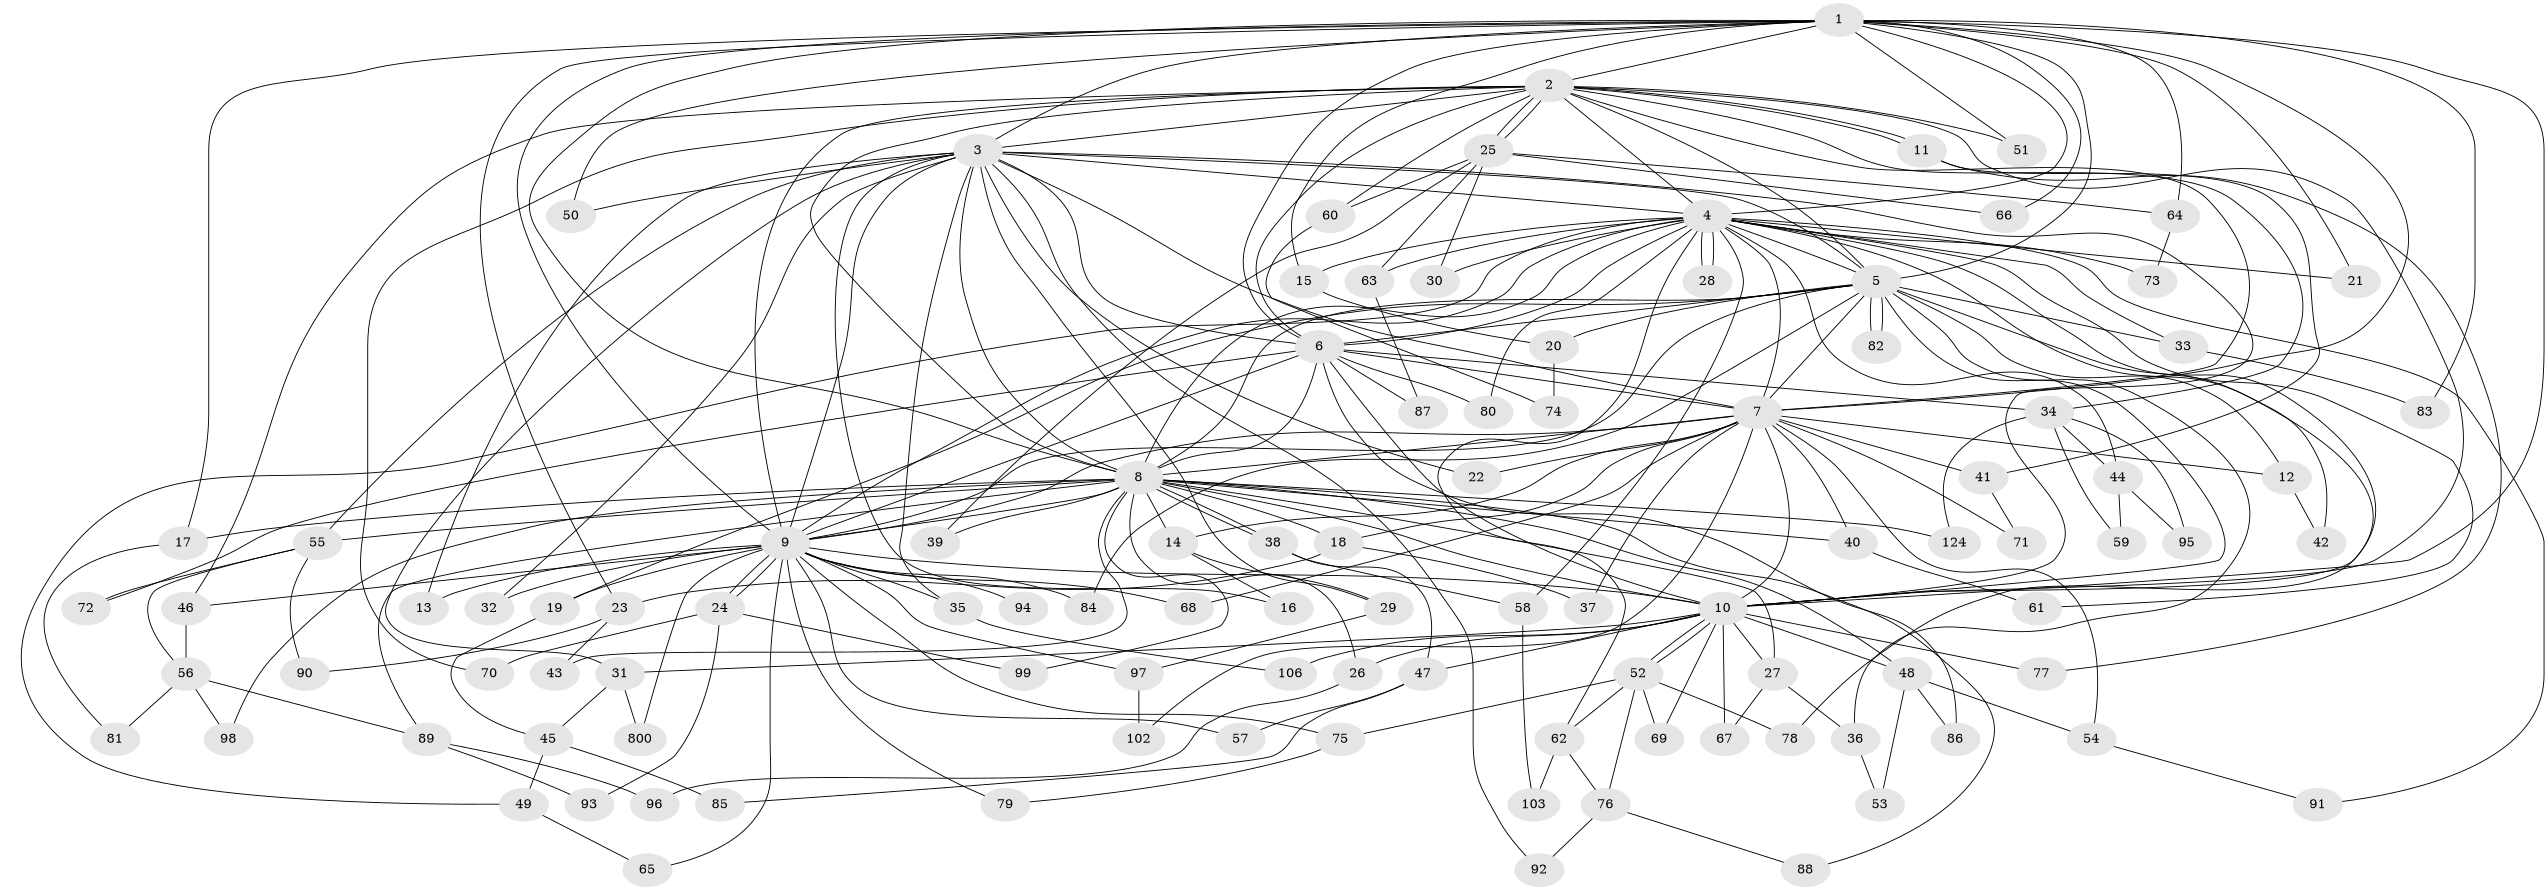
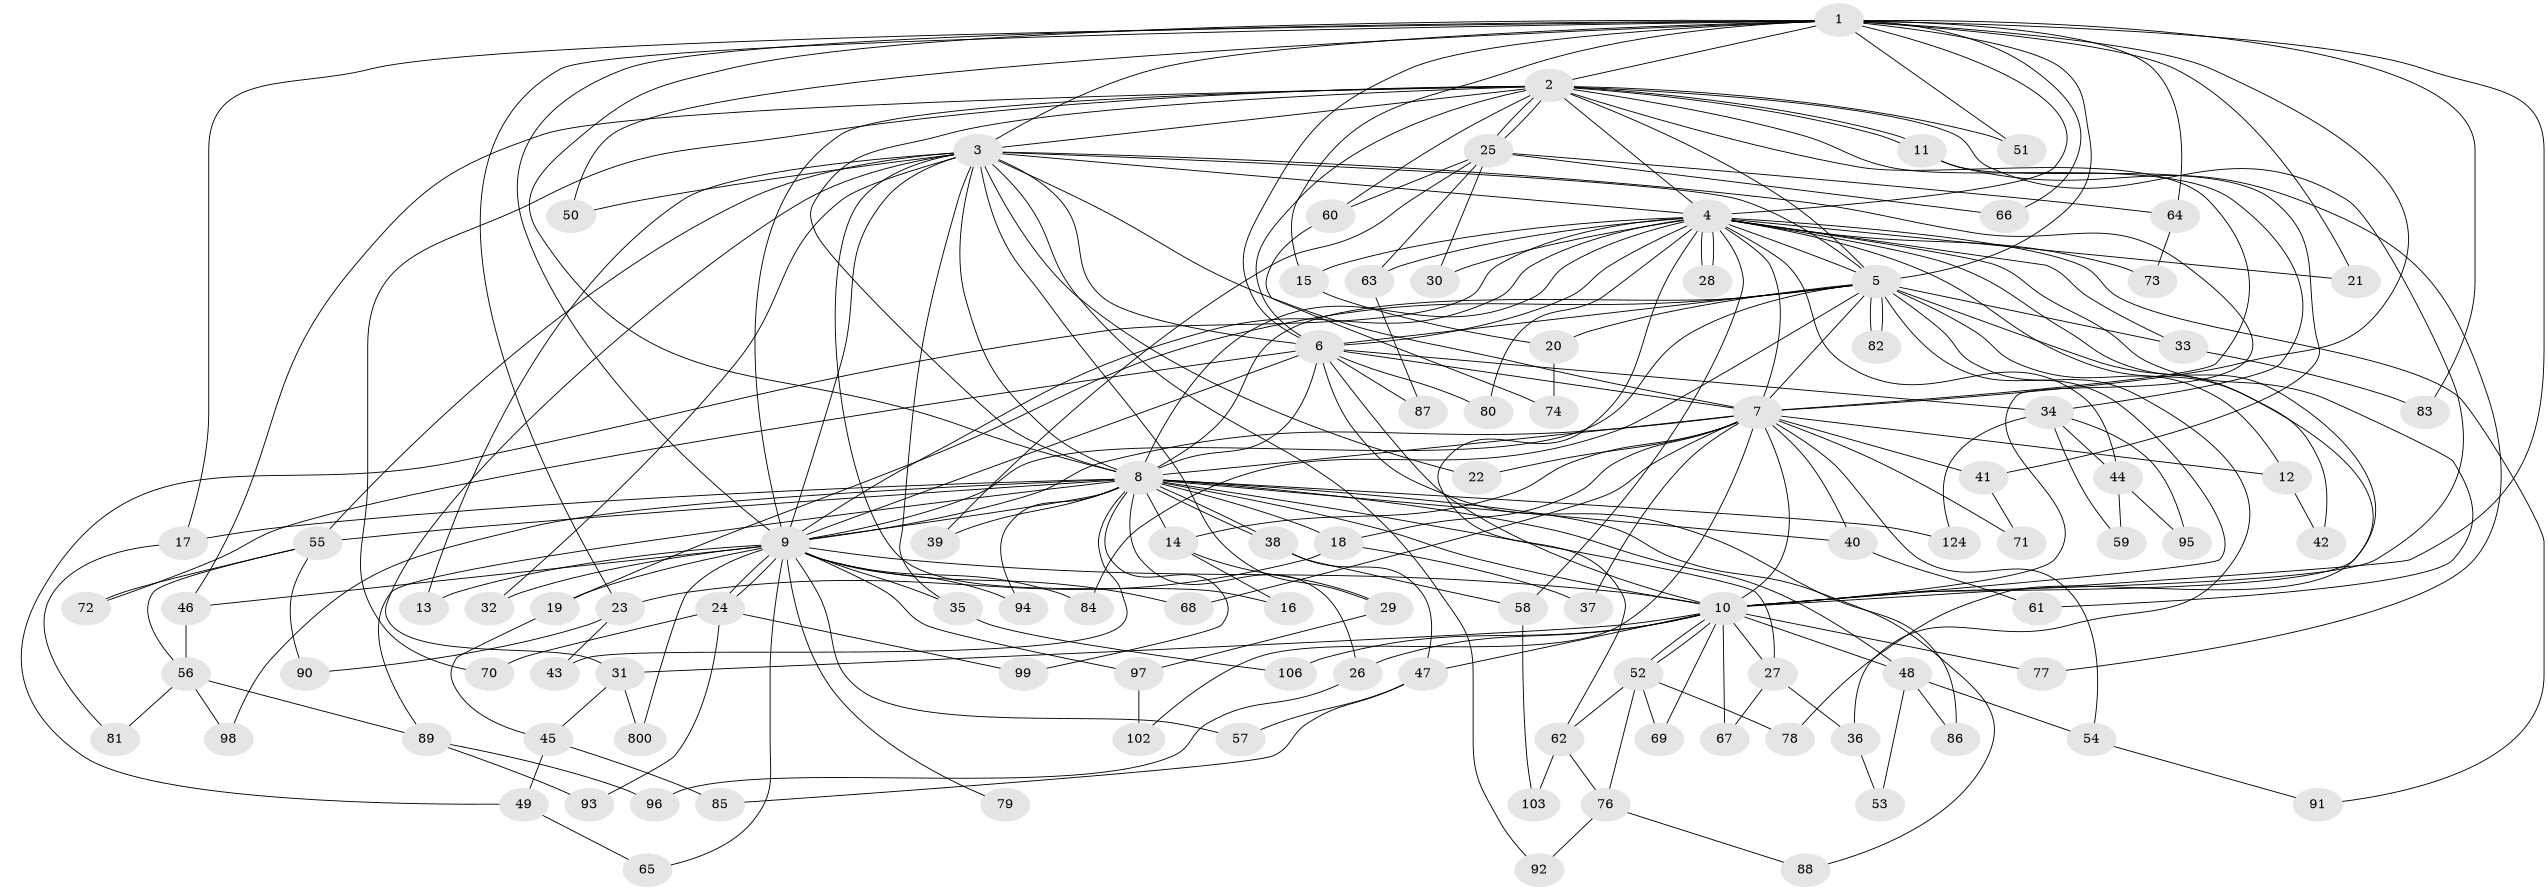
none -> (1012, 522)
(1341, 739) -> none
